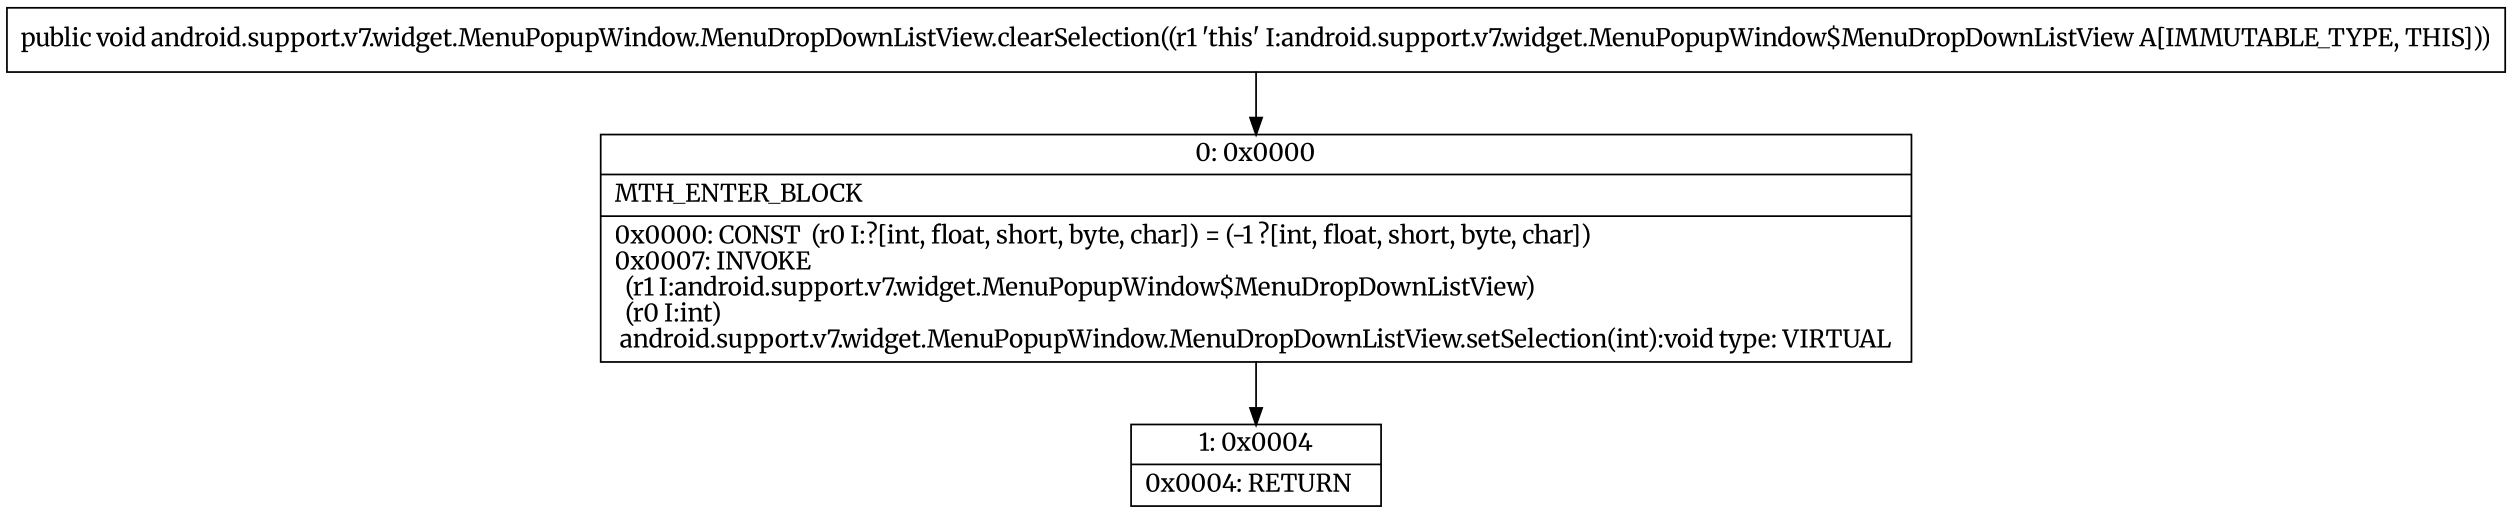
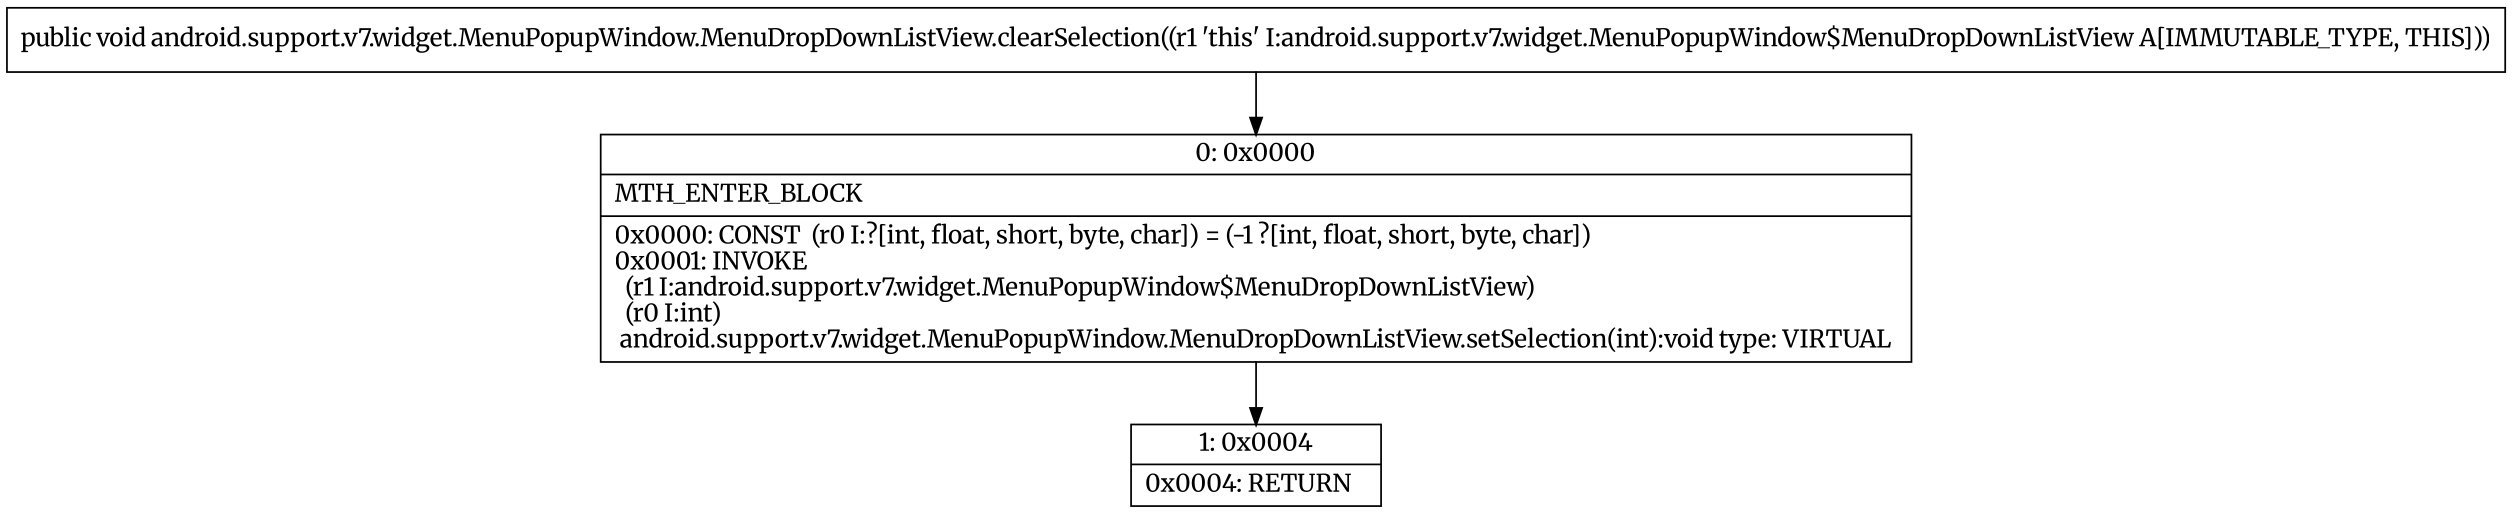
(719, 262) -> (717, 262)
